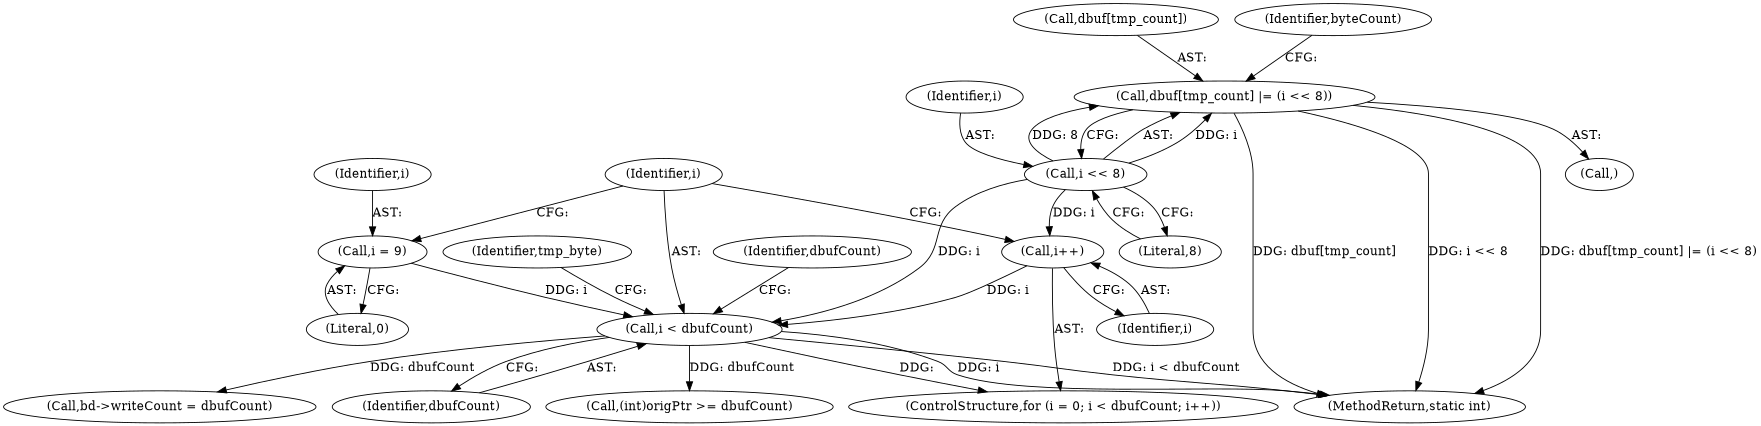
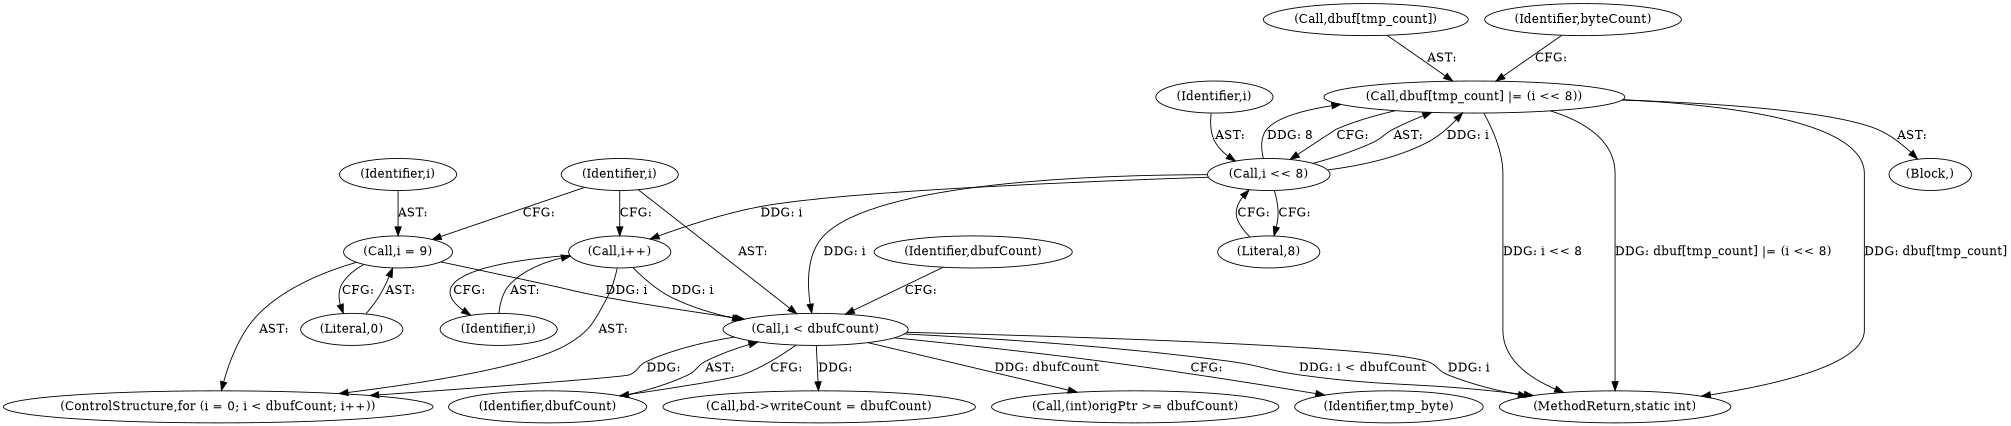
(1599, 174) -> (1930, 174)
(602, 291) -> (1106, 362)
none -> (272, 303)
(422, 368) -> (837, 368)
